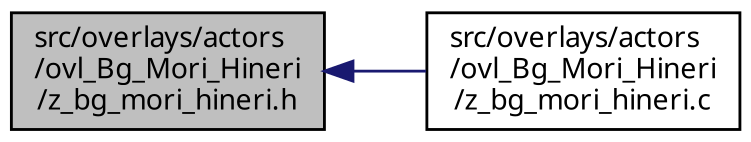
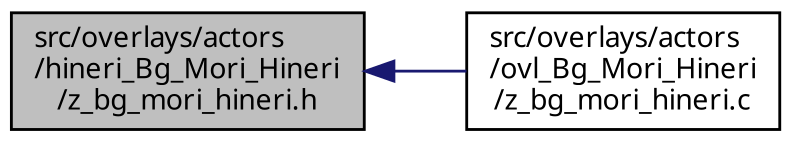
(168, 71) -> (188, 71)
